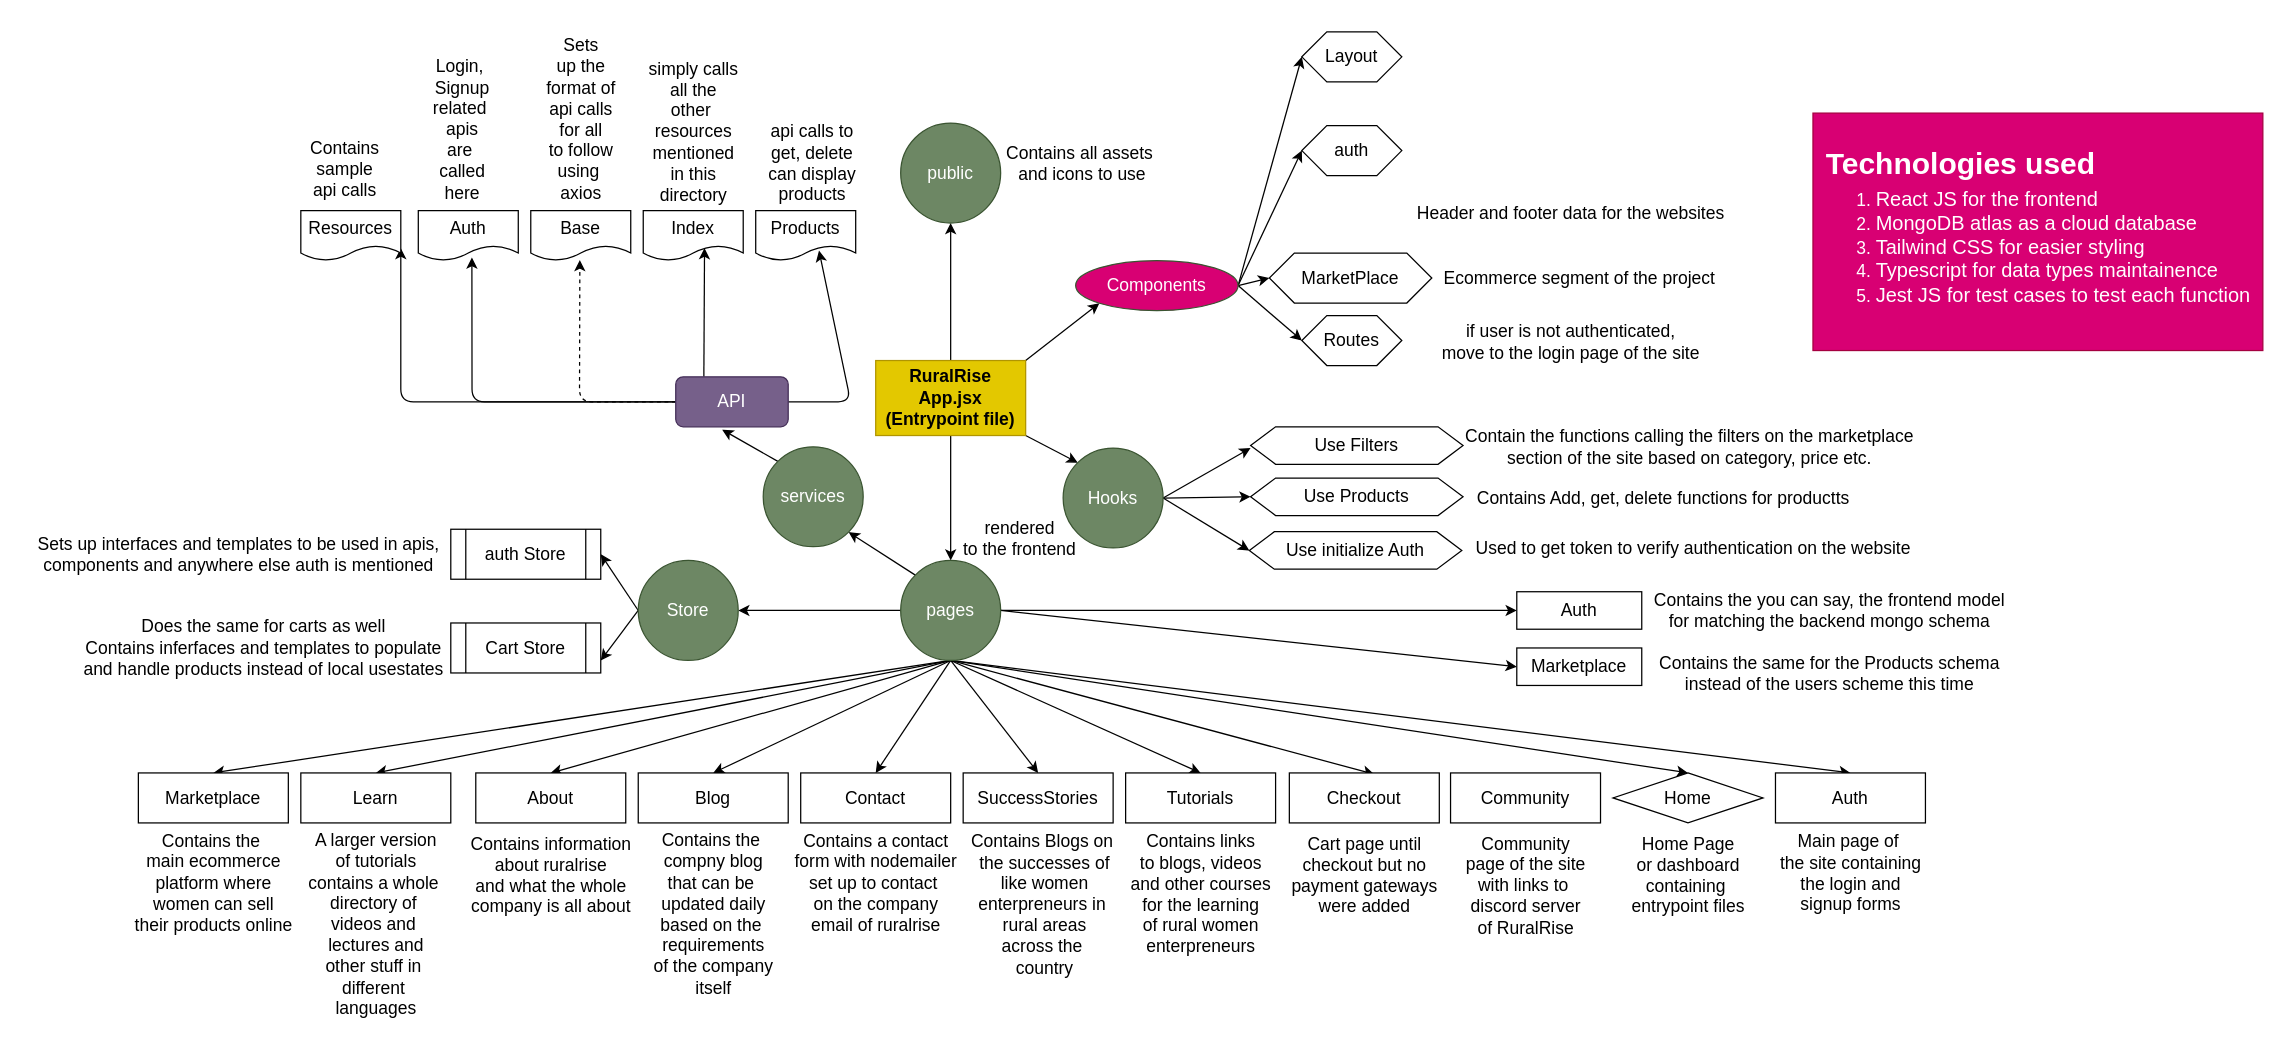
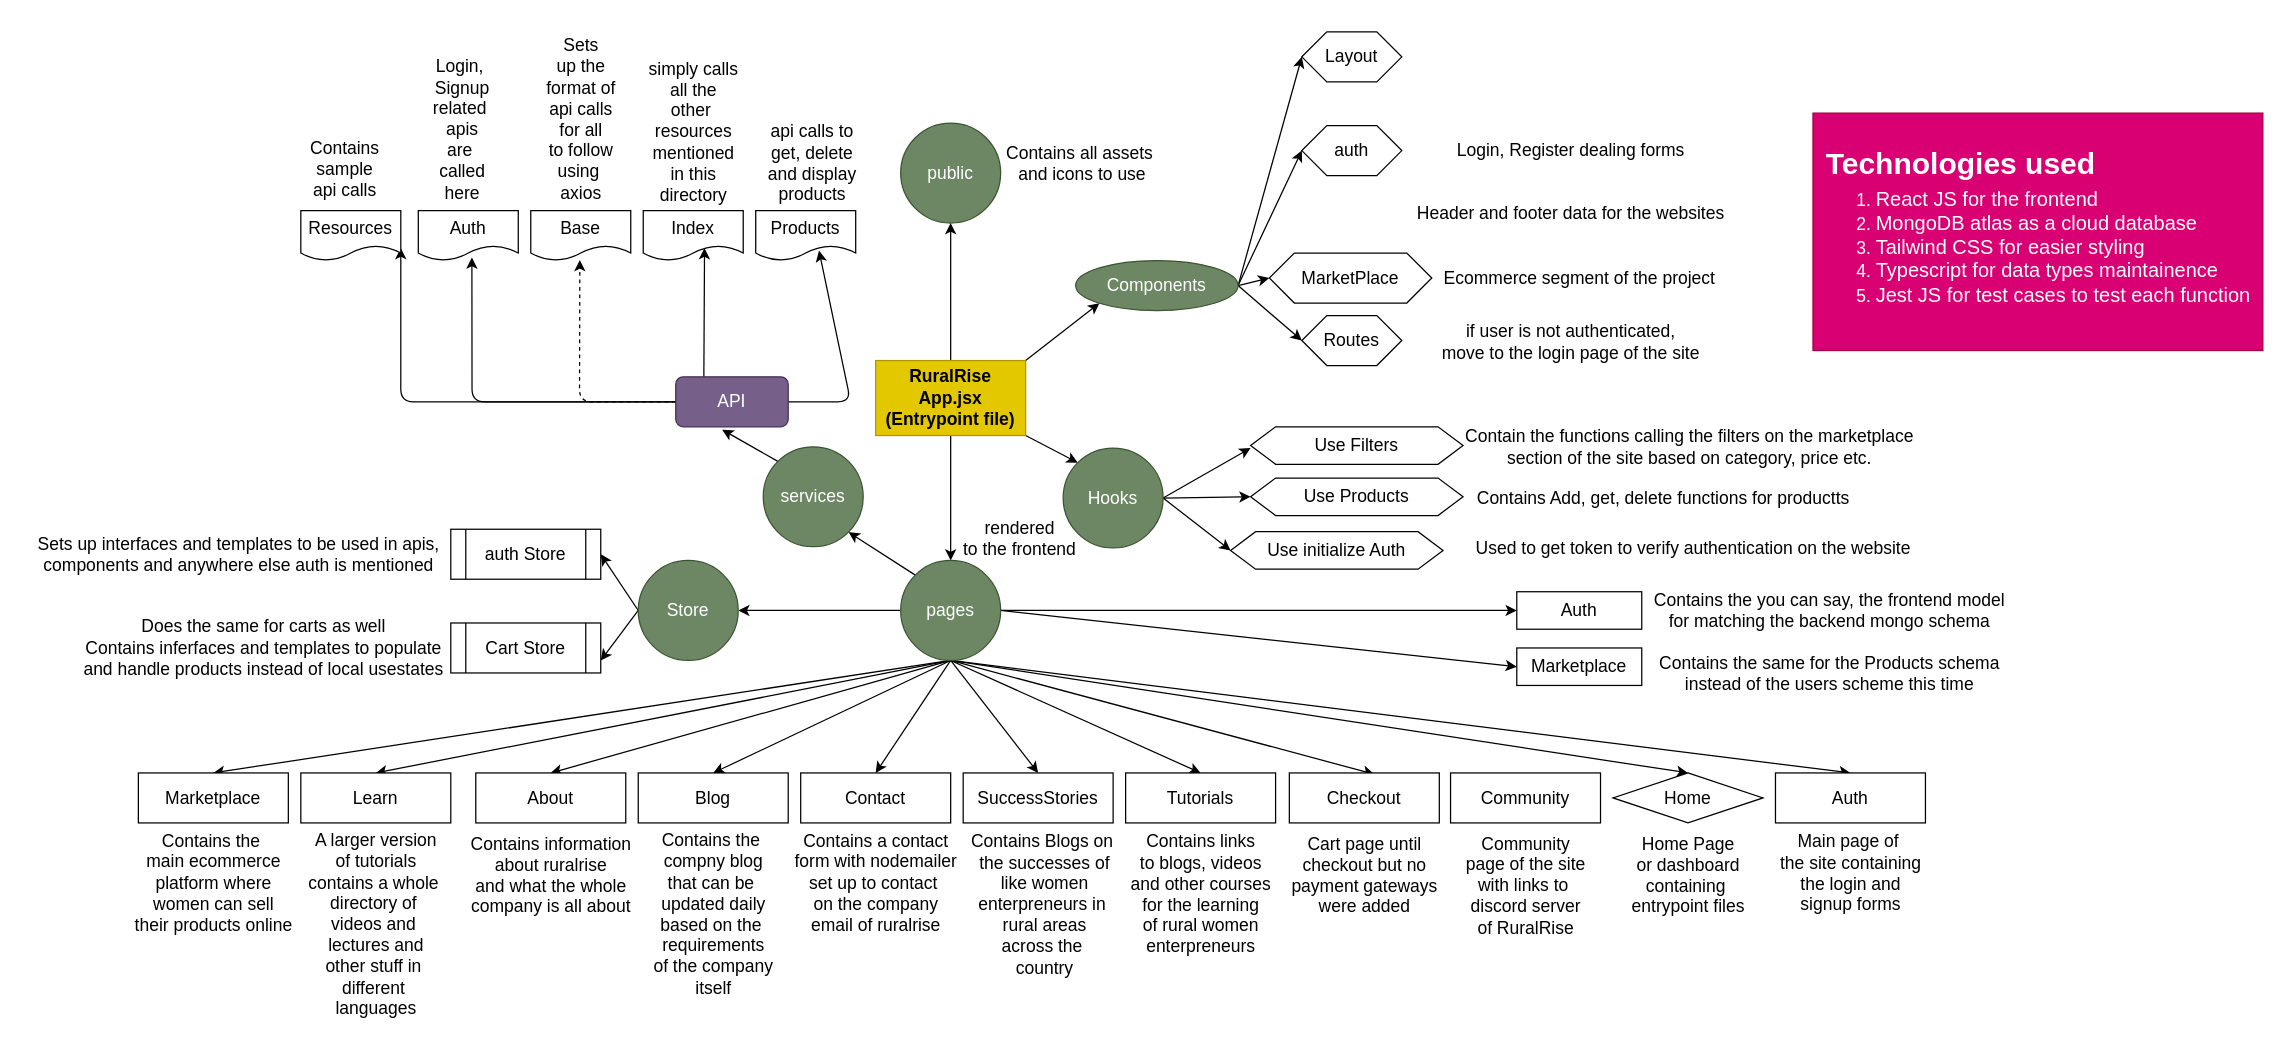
none -> (1571, 151)
(813, 163) -> (813, 163)
(1157, 286) -> (1157, 286)
(1356, 551) -> (1337, 551)
